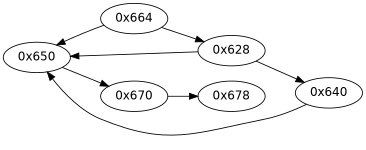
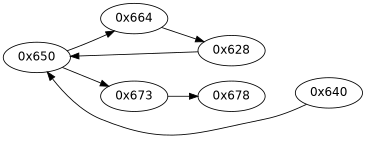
(84, 33) -> (87, 43)
(276, 70) -> none
(134, 96) -> (134, 96)
